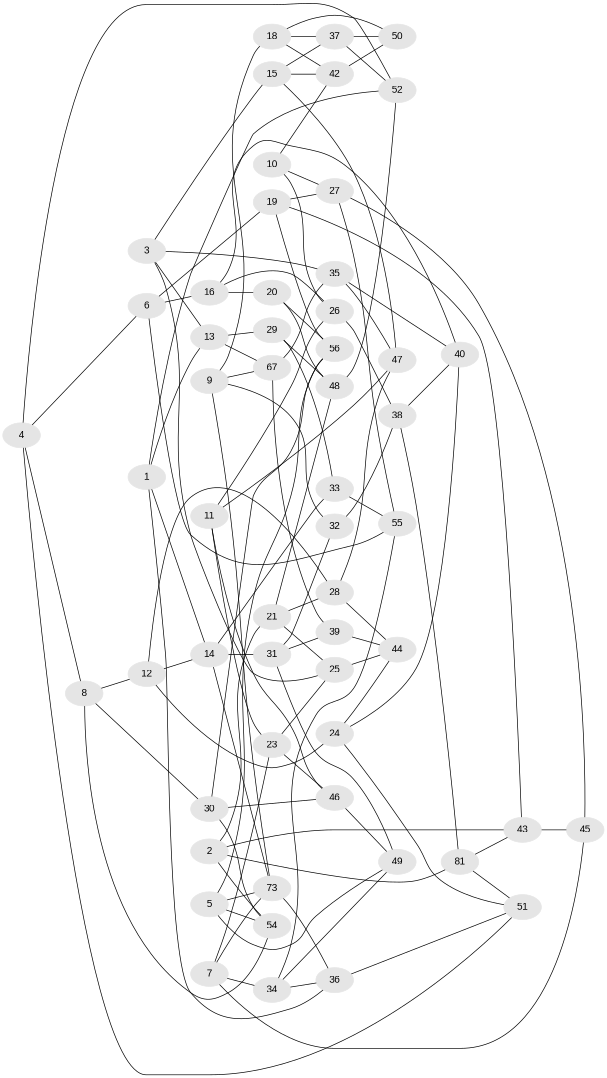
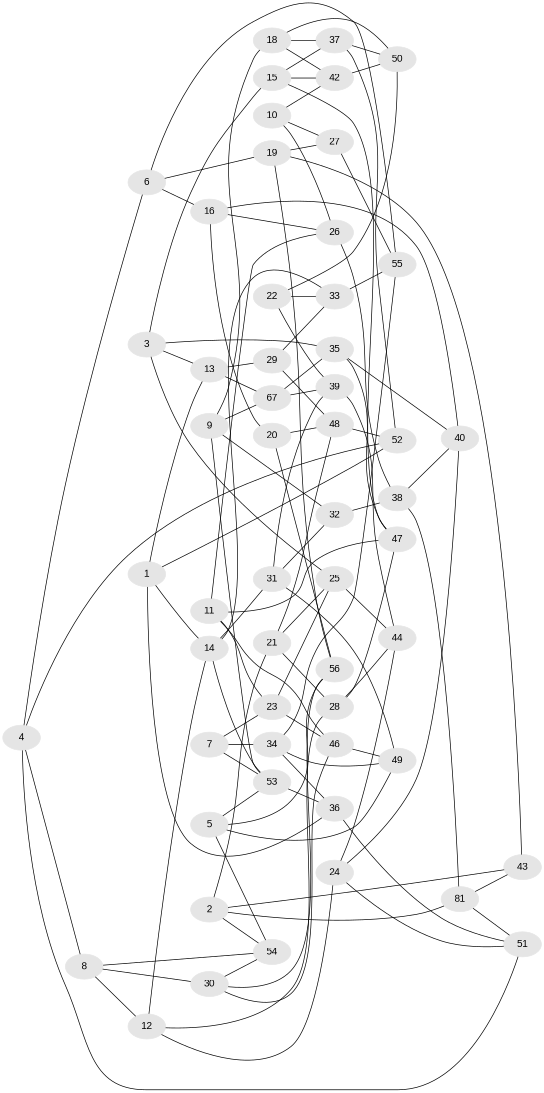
none -> (272, 296)
(585, 830) -> none
(272, 888) -> (272, 782)
